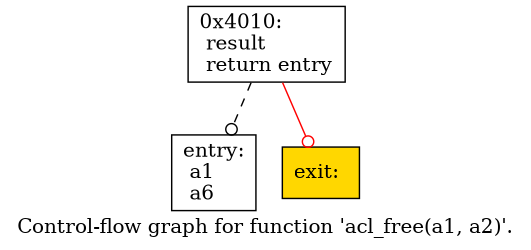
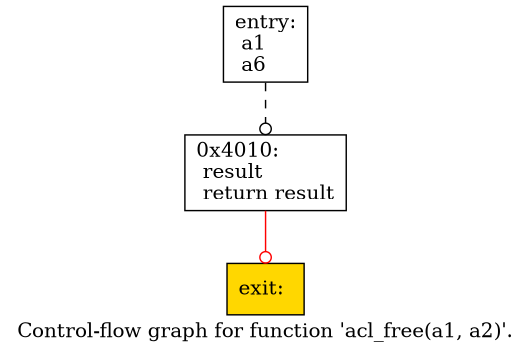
(267, 65) -> (266, 193)
(242, 103) -> (266, 103)
